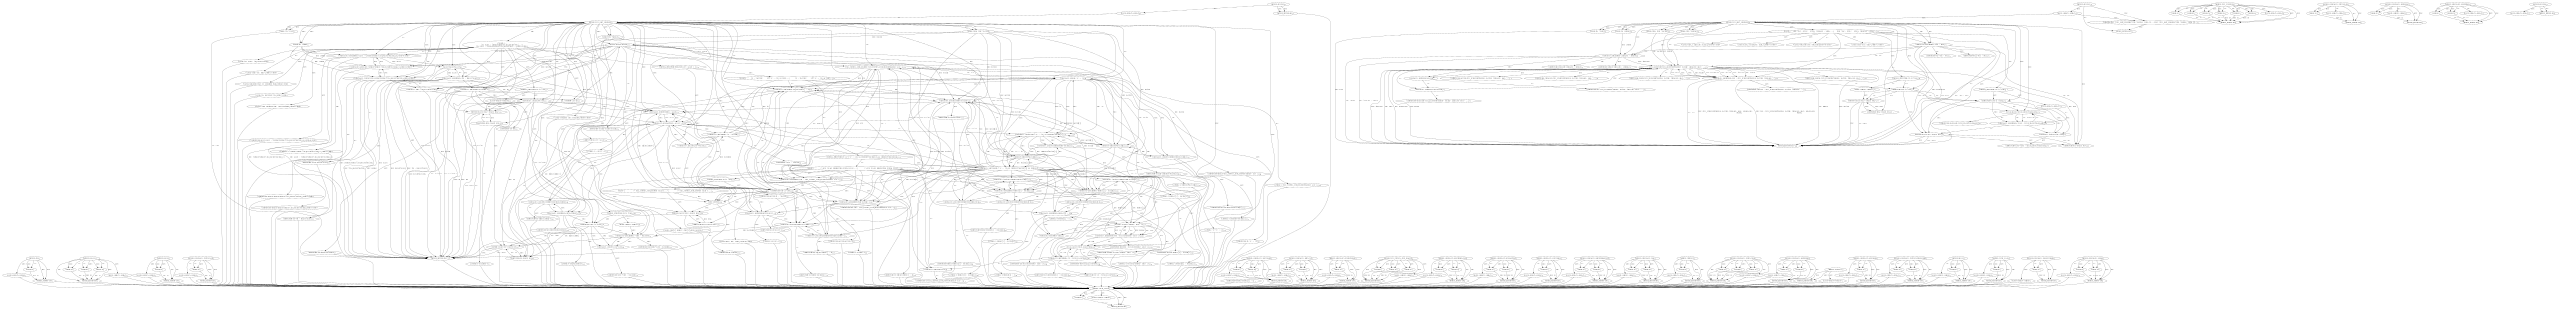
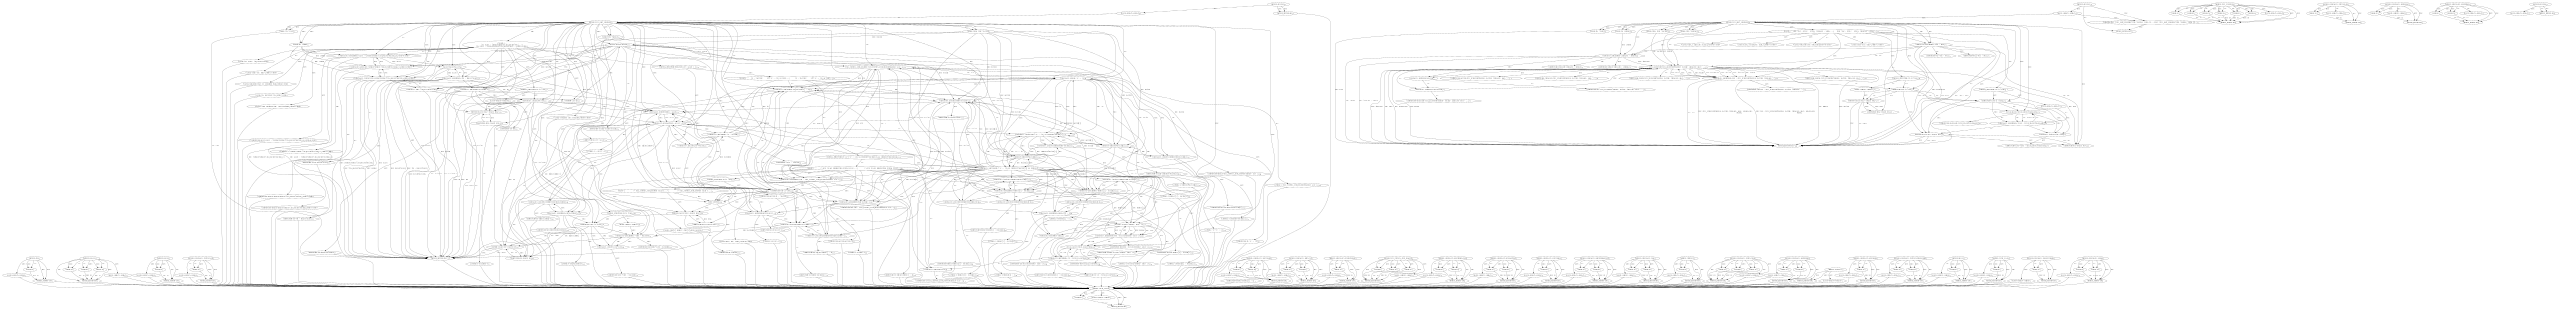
(528, 210) -> (515, 219)
